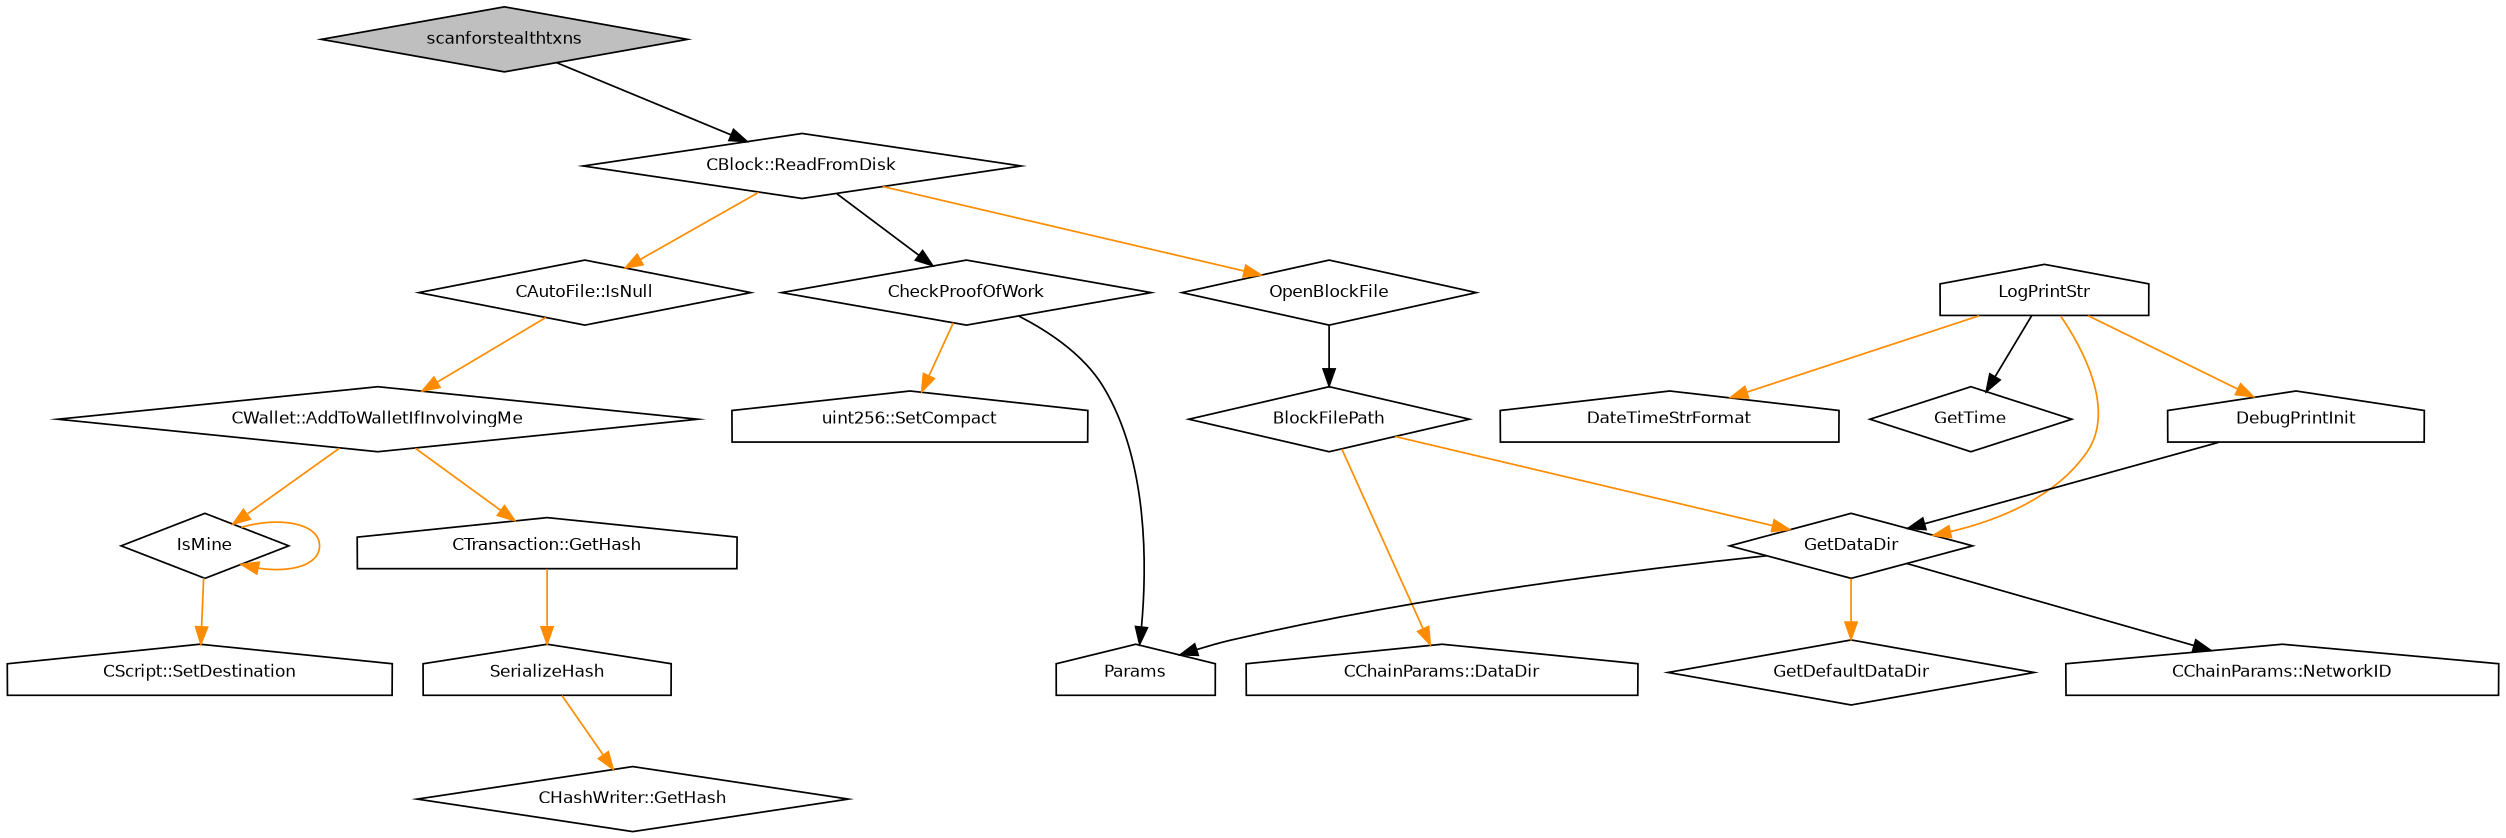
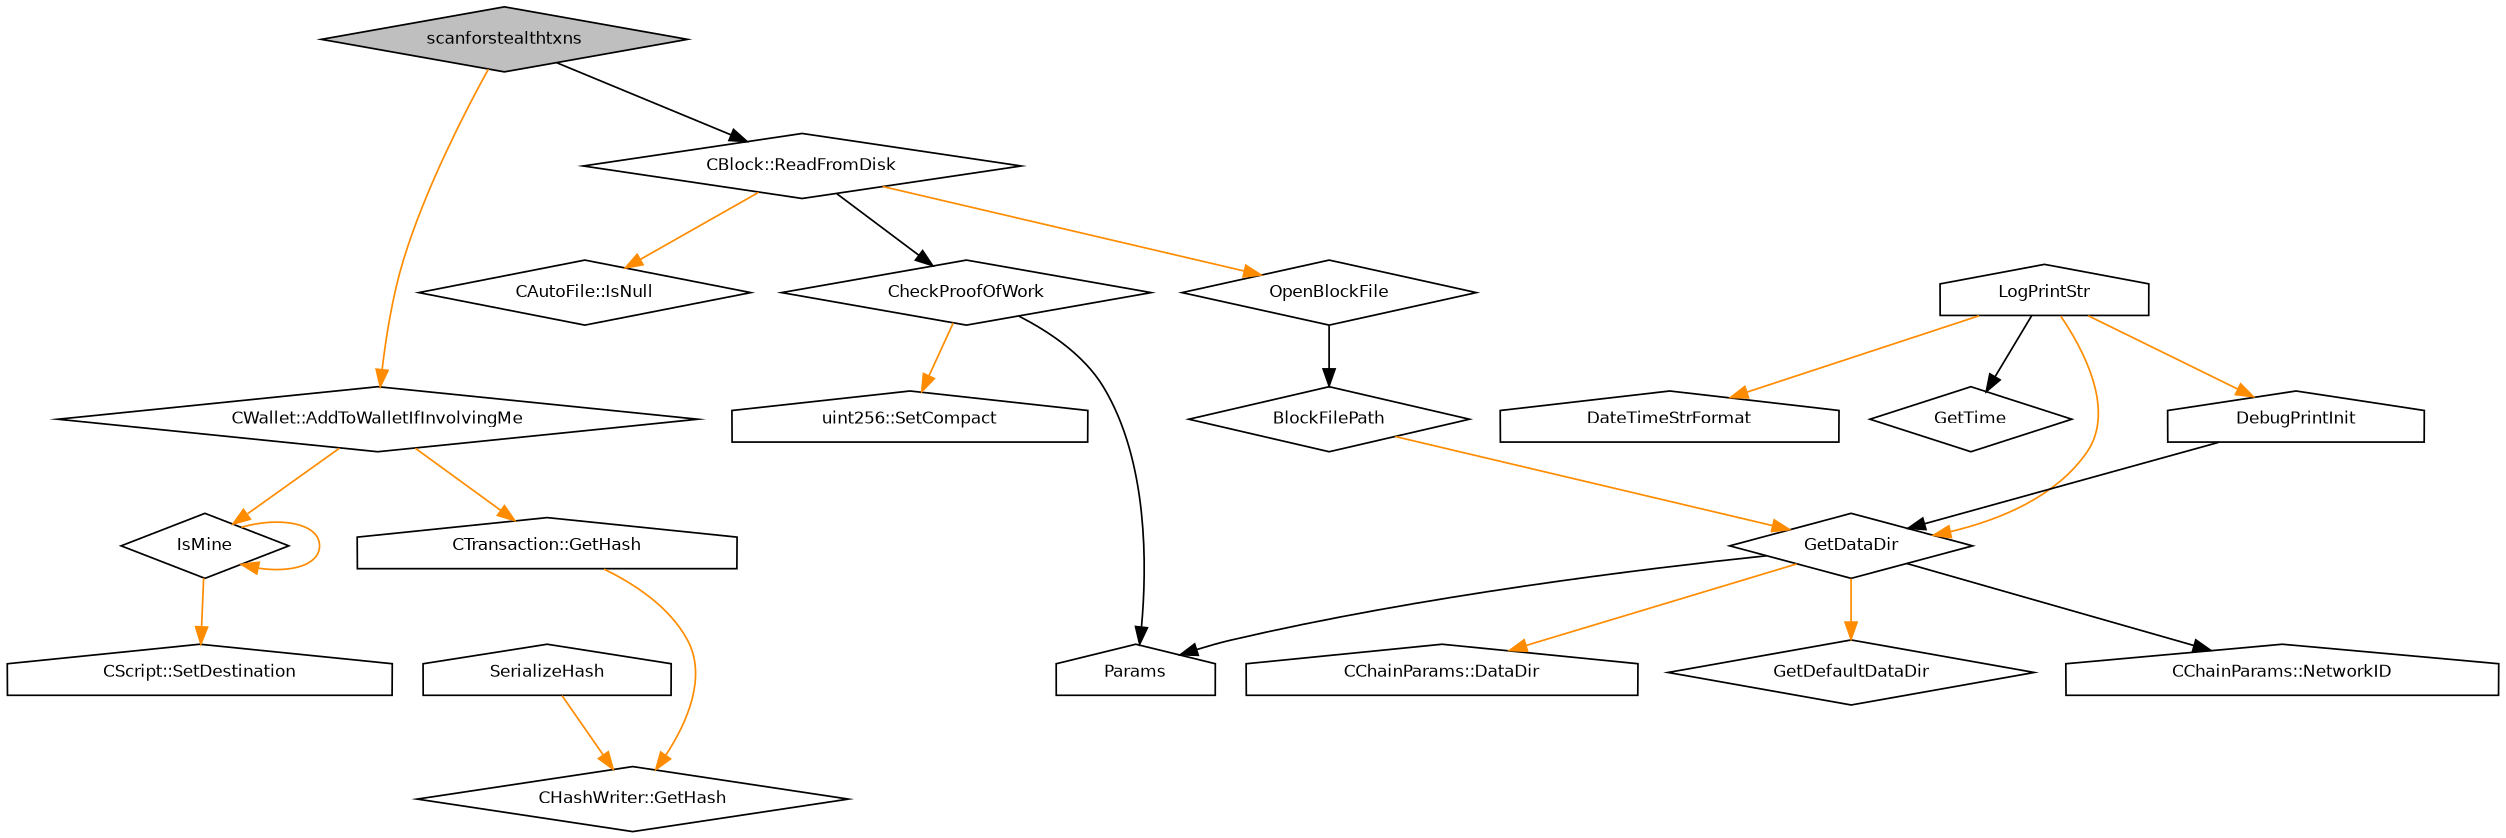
(491, 350) -> (420, 214)
(1382, 539) -> (1661, 605)
(547, 598) -> (690, 645)
